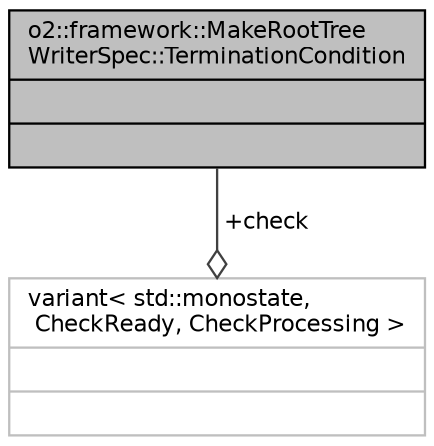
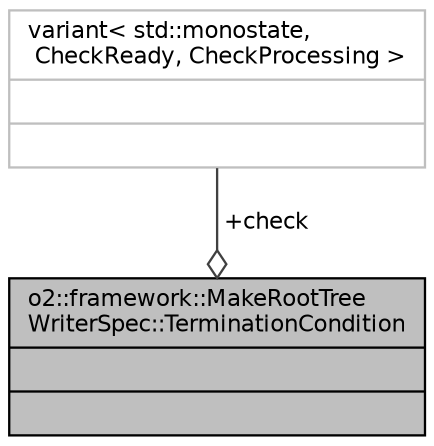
(217, 209) -> (217, 209)
